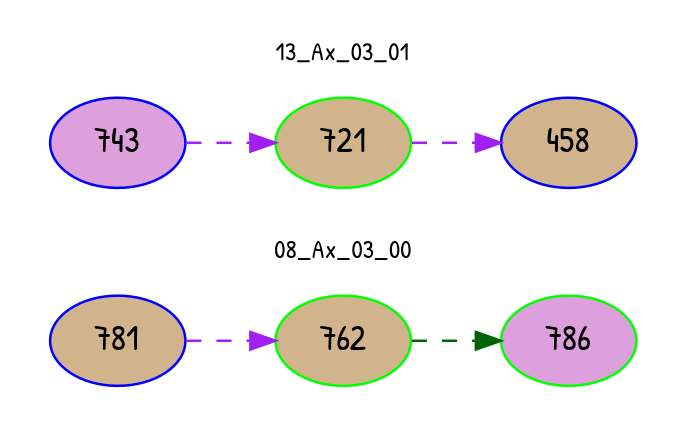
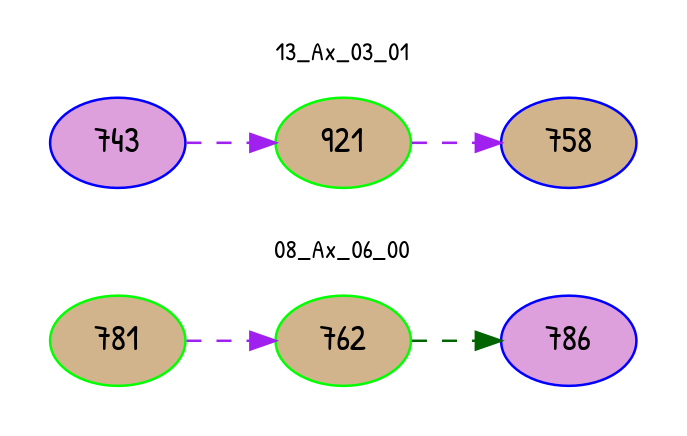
(343, 143) -> (343, 143)
(569, 143) -> (569, 143)
(343, 252) -> (343, 252)
(118, 341) -> (118, 341)
(569, 341) -> (569, 341)
